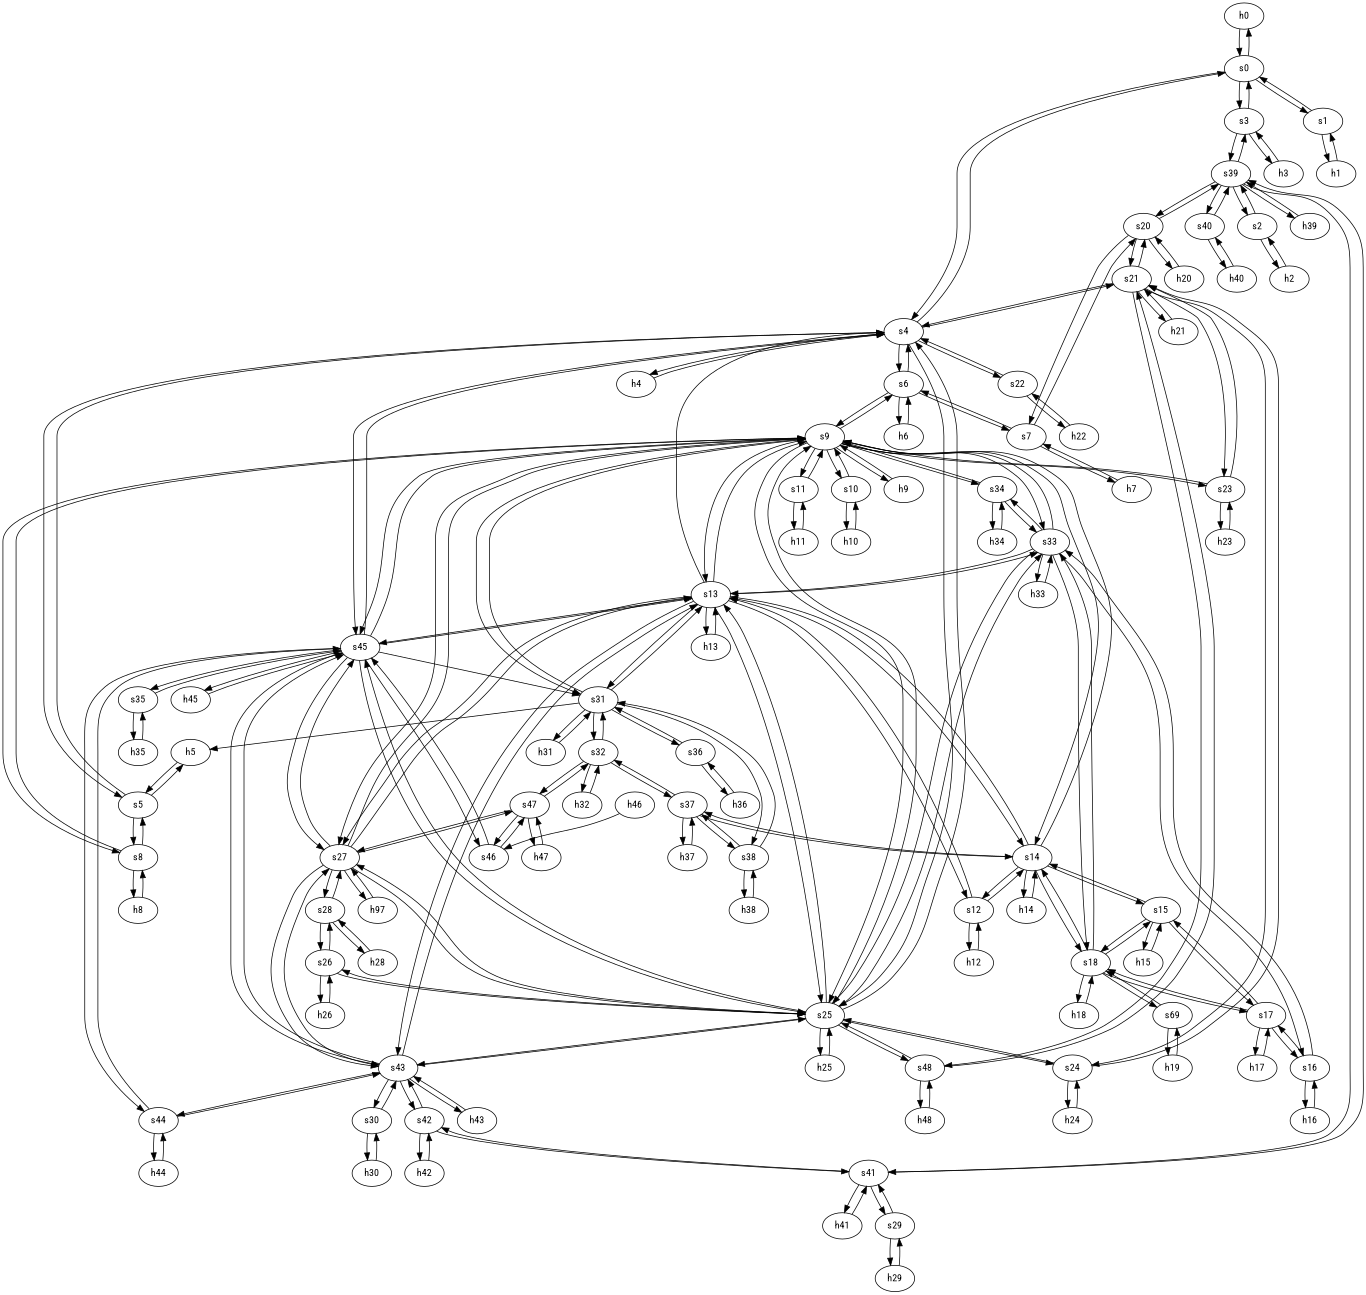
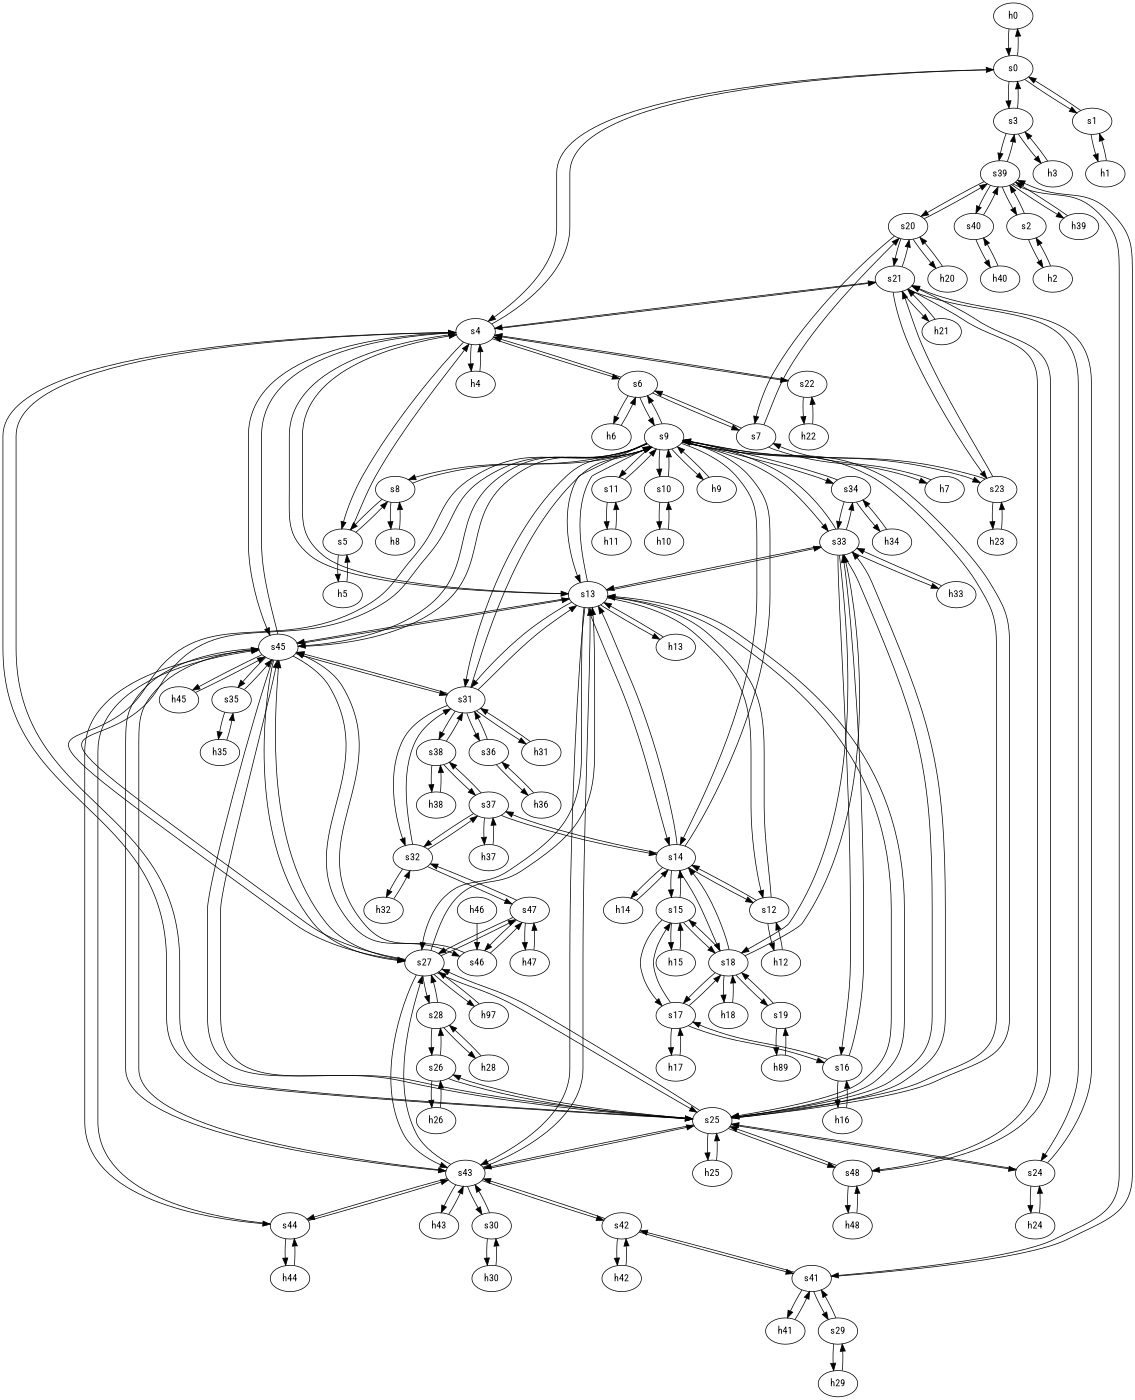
none -> (290, 521)
(398, 726) -> (376, 673)
(1173, 1015) -> (781, 1015)
(1173, 1068) -> (781, 1068)
